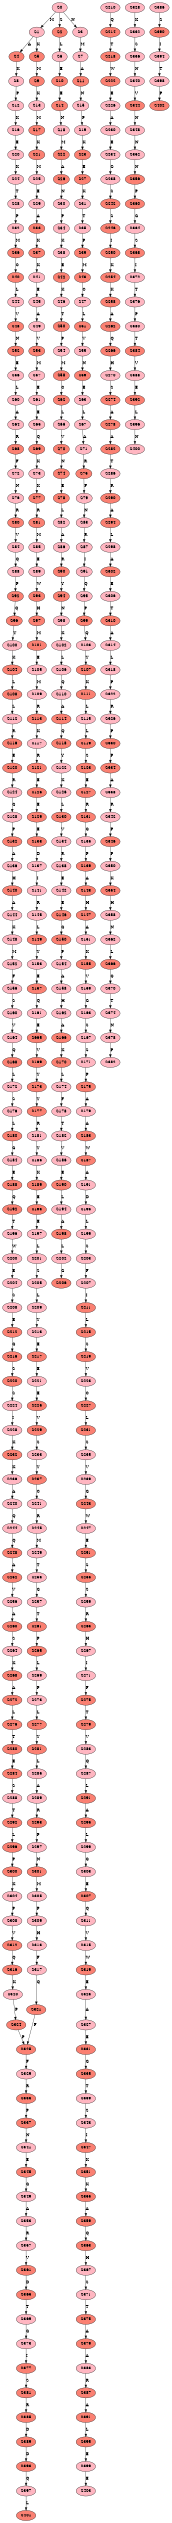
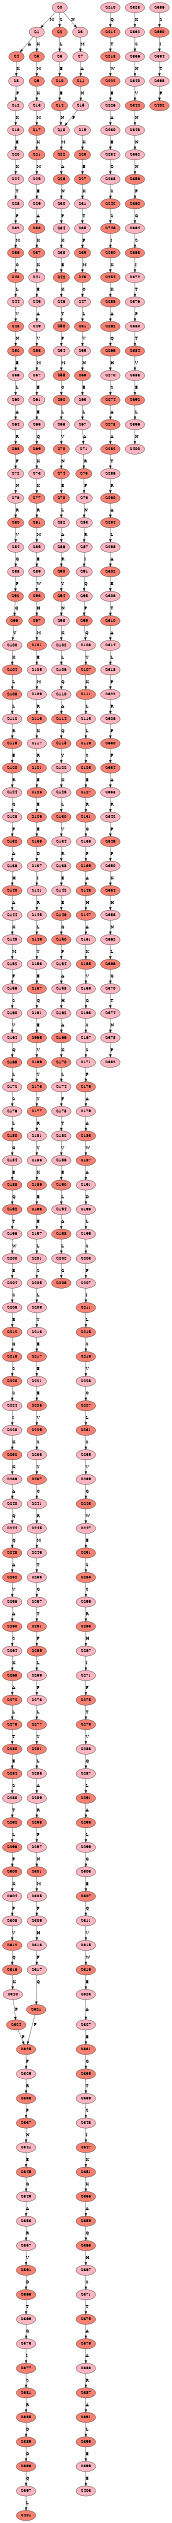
(82, 117) -> (72, 117)
(110, 228) -> (110, 228)
